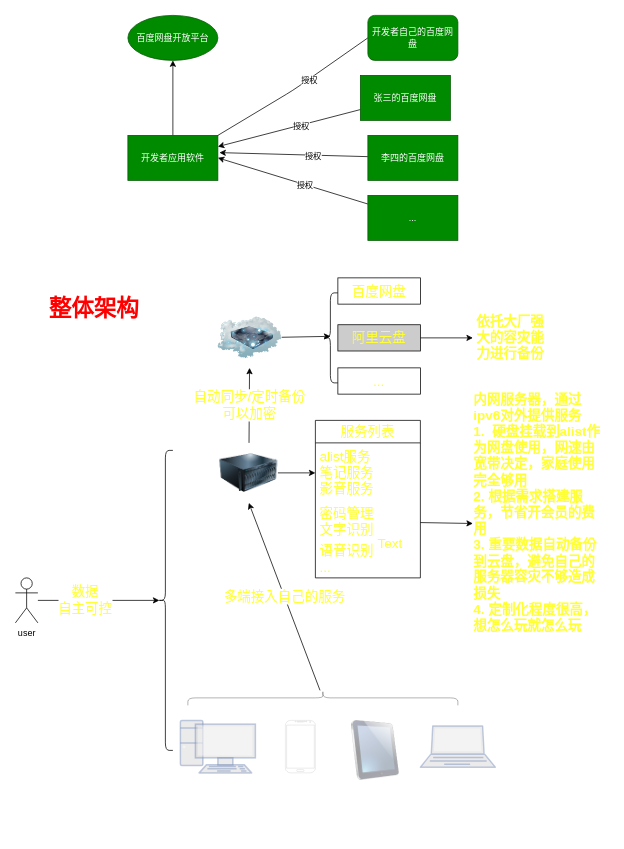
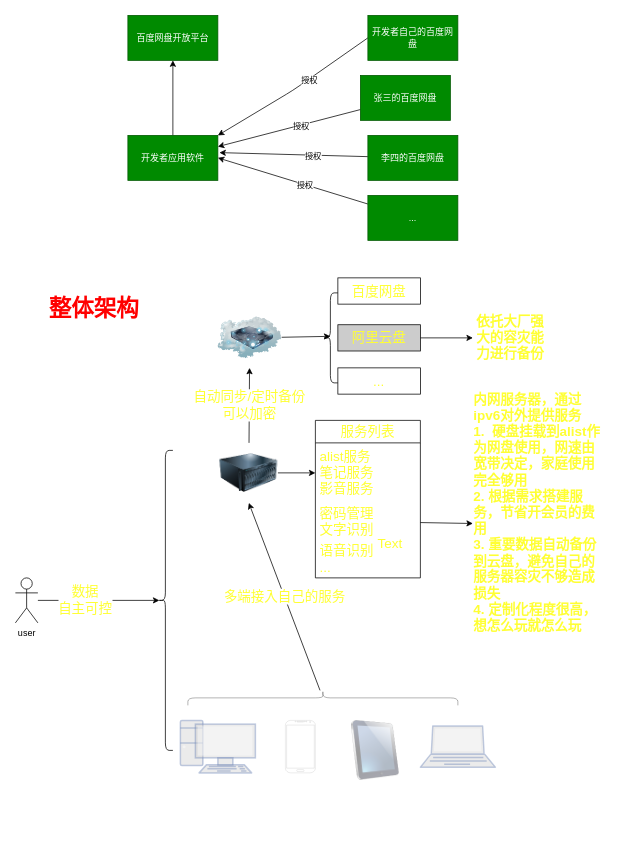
(173, 38) -> (173, 38)
(413, 38) -> (413, 38)
(221, 133) -> (224, 132)
